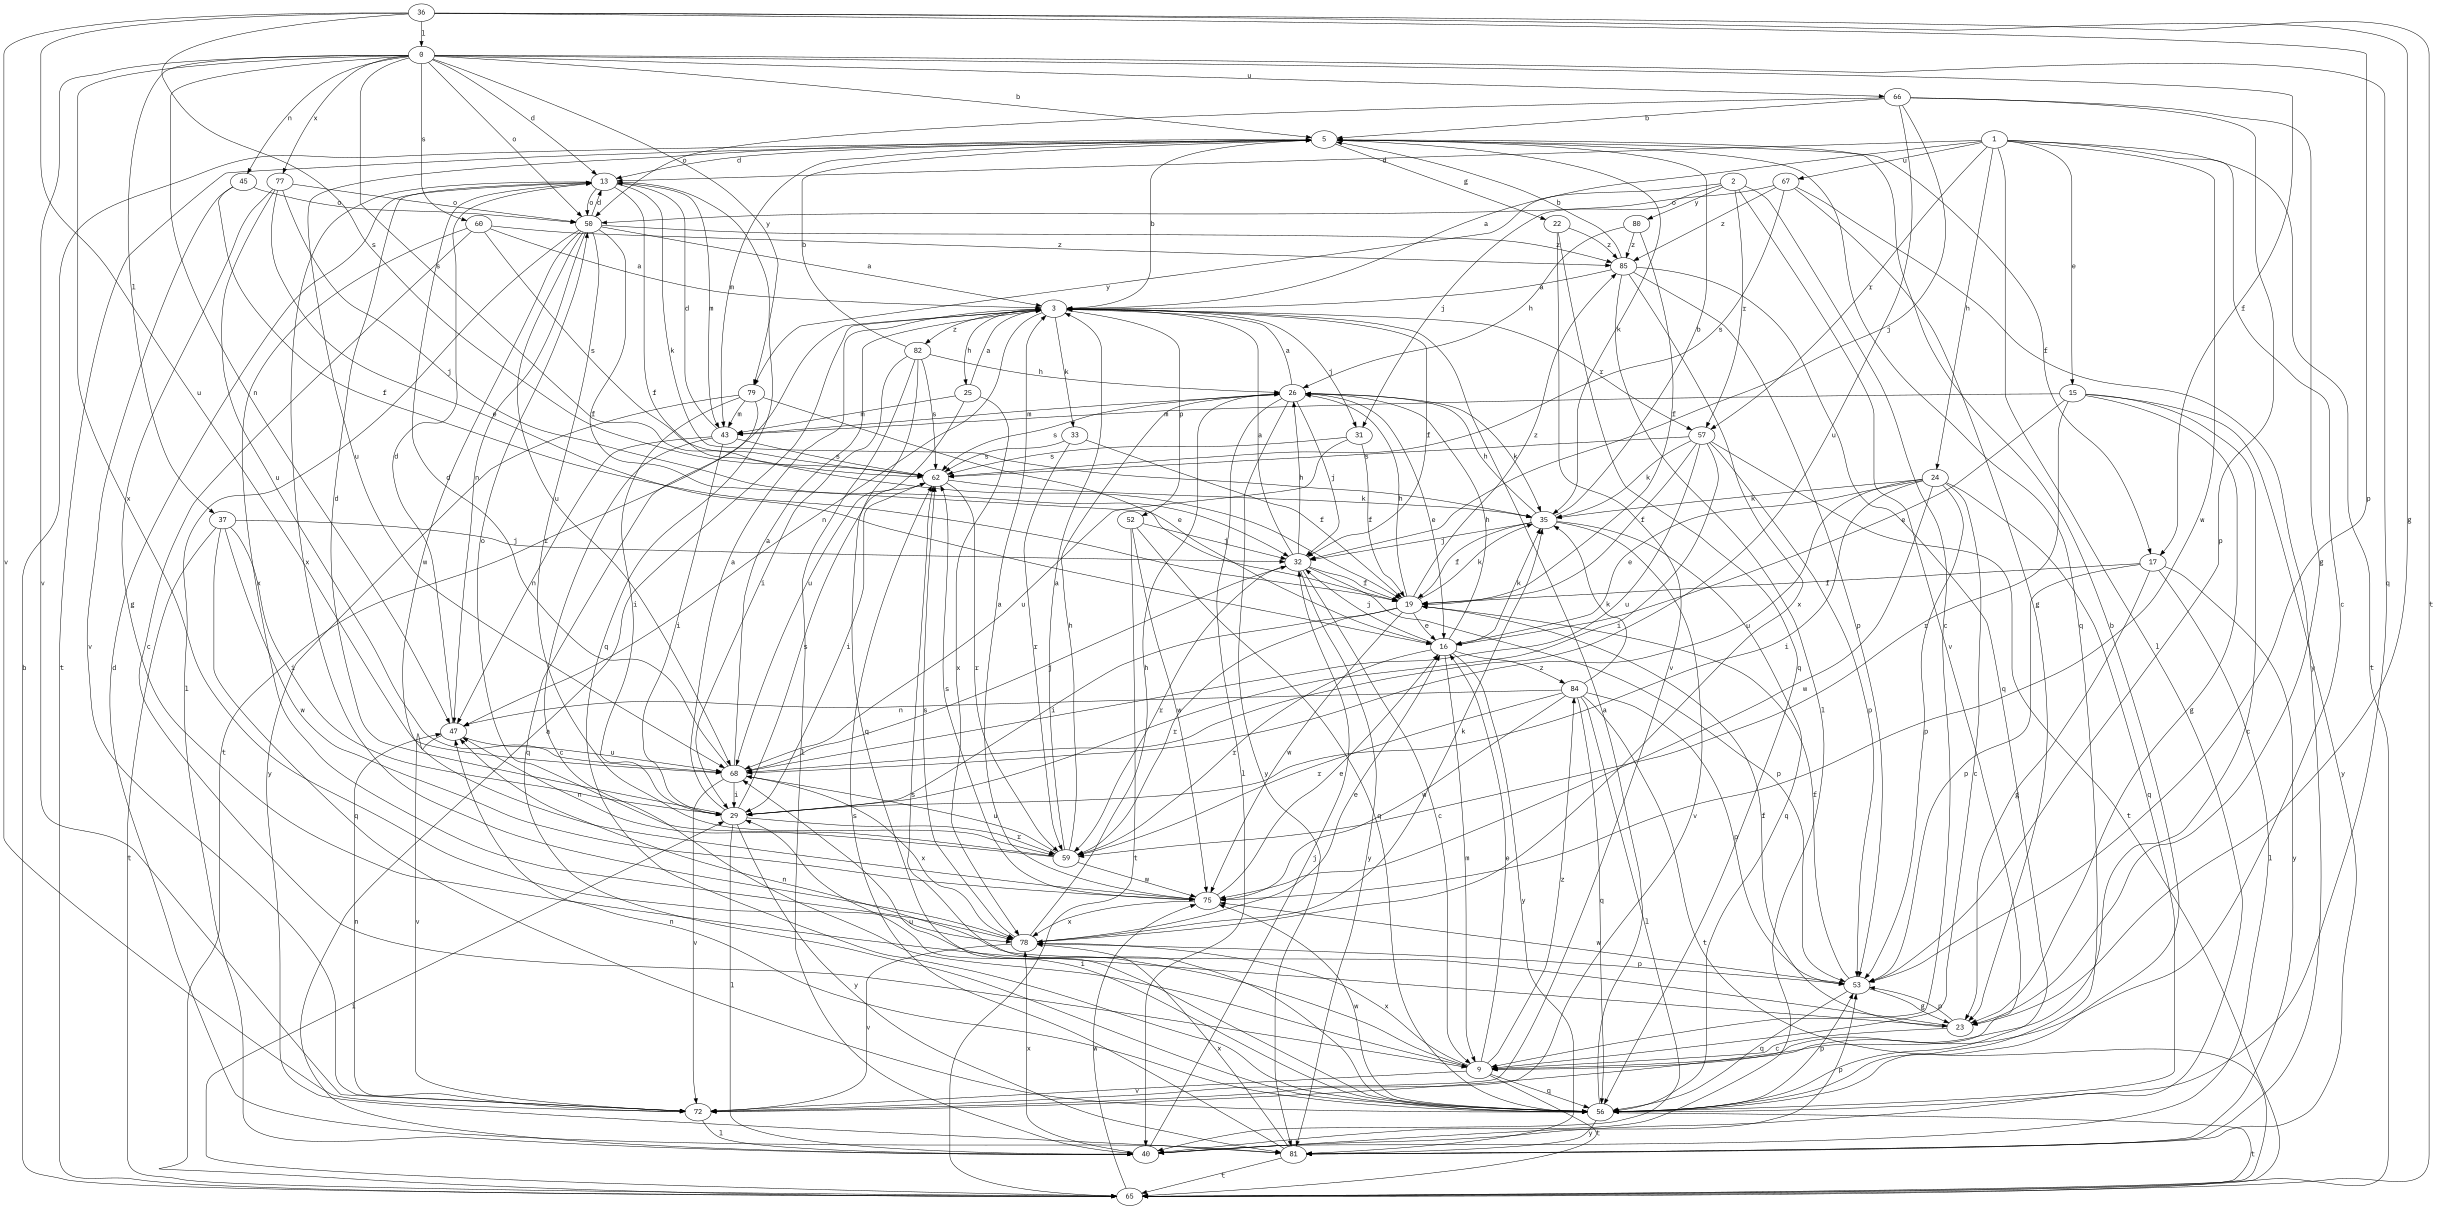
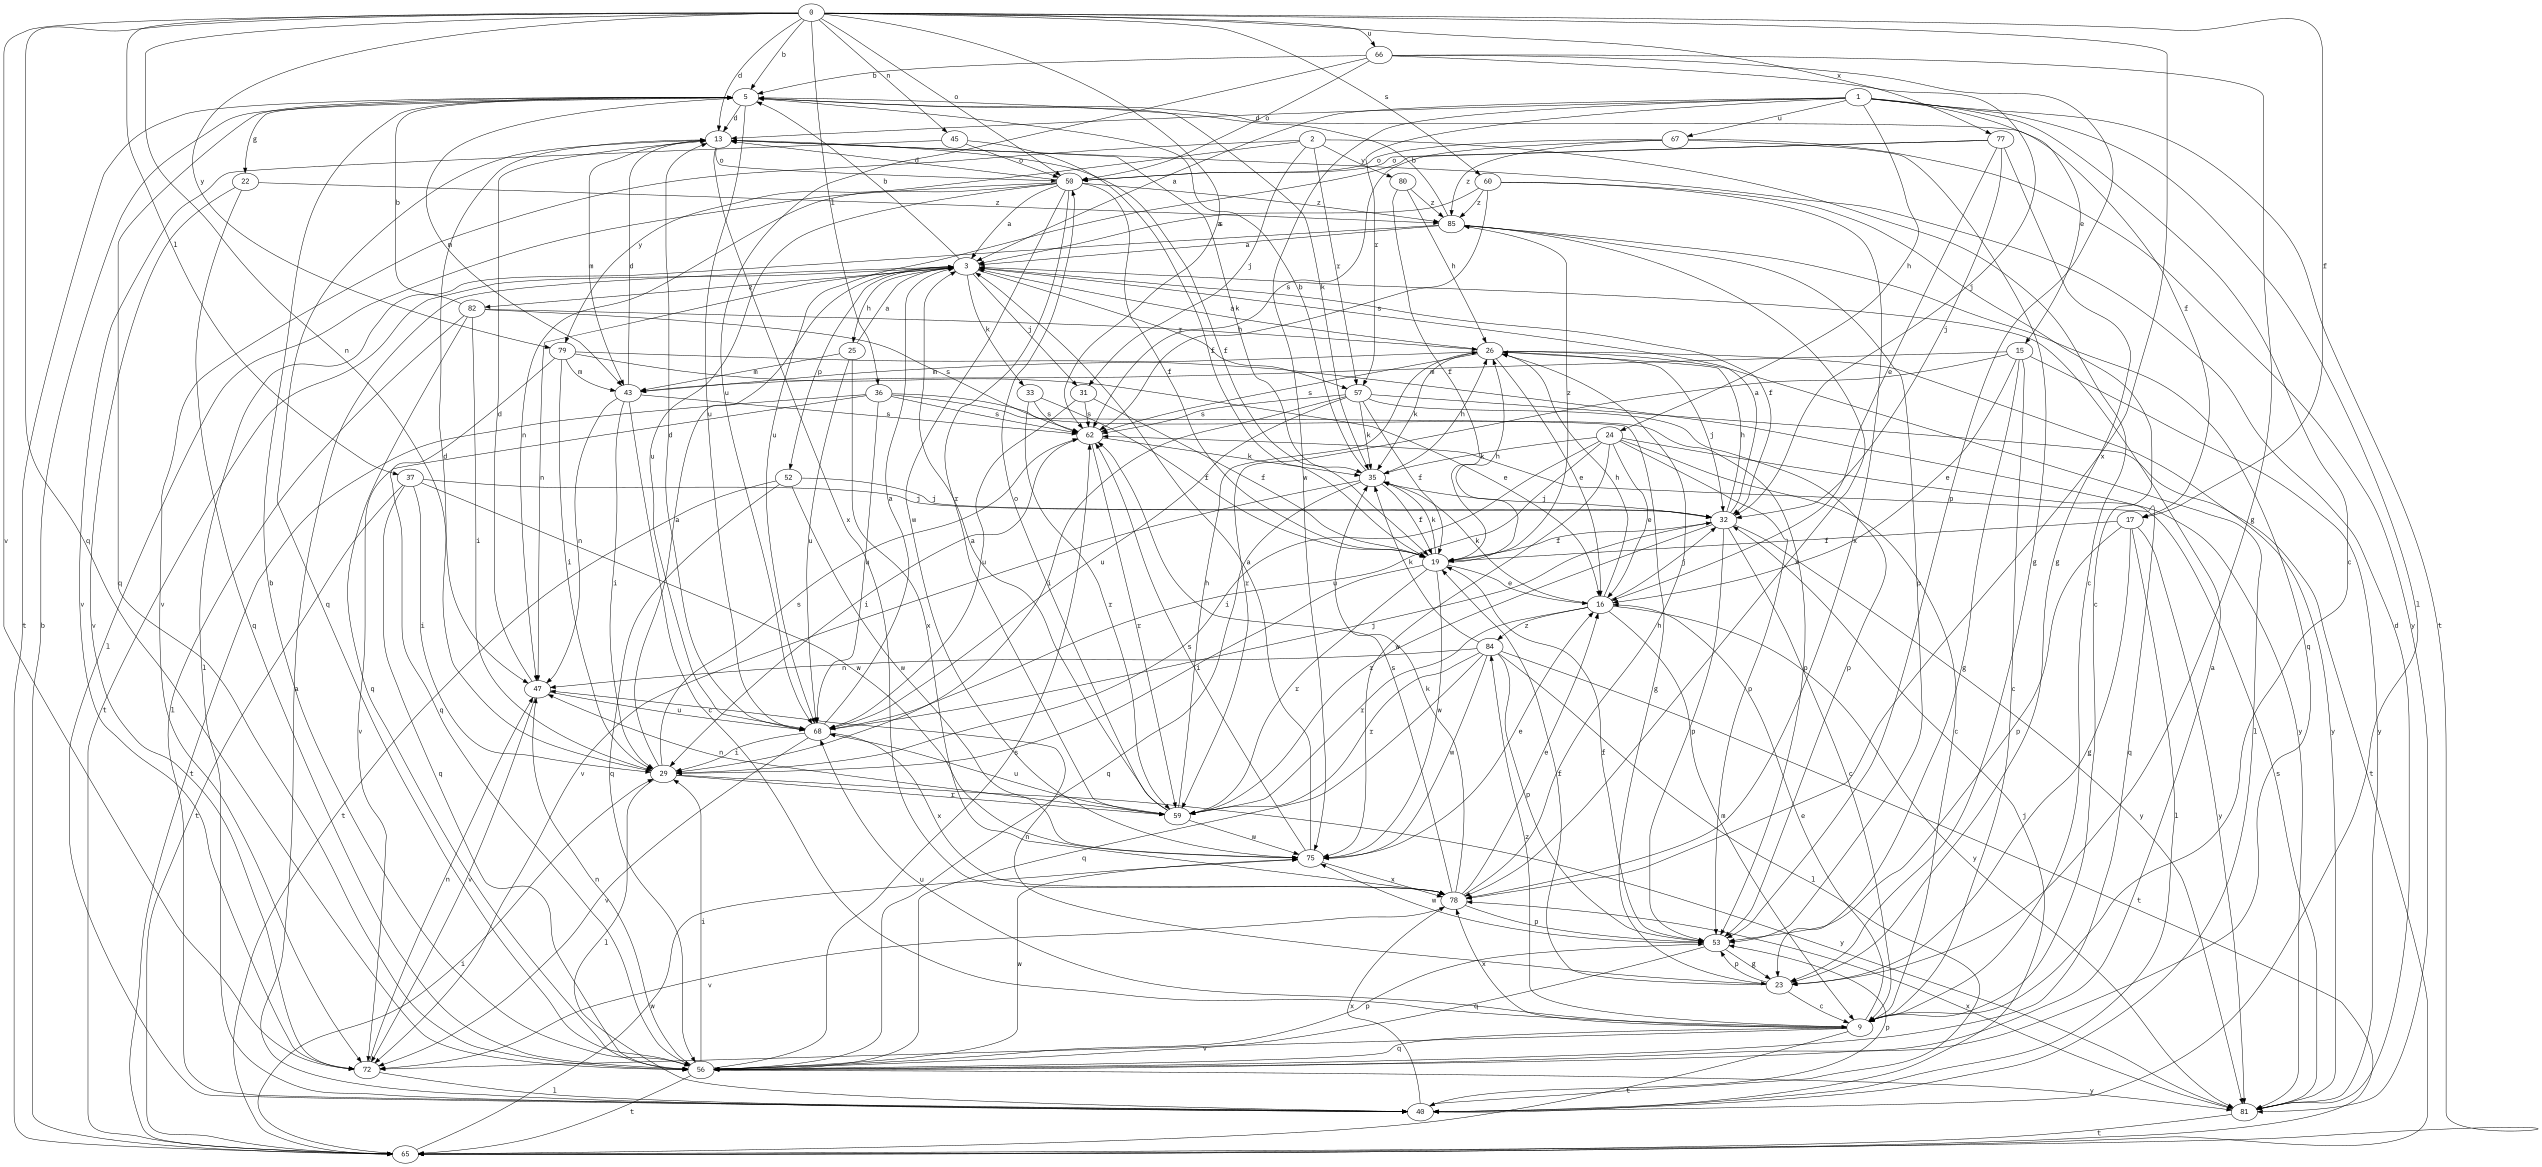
(421, 31) -> (832, 213)
